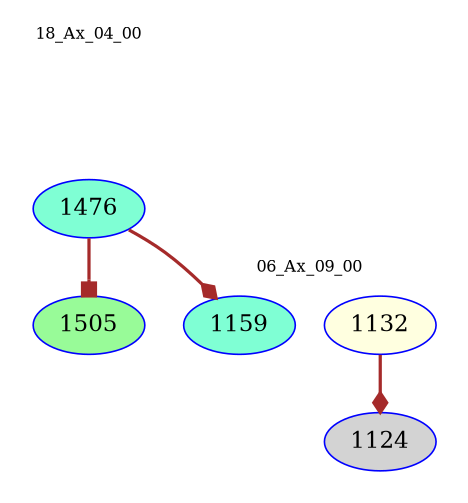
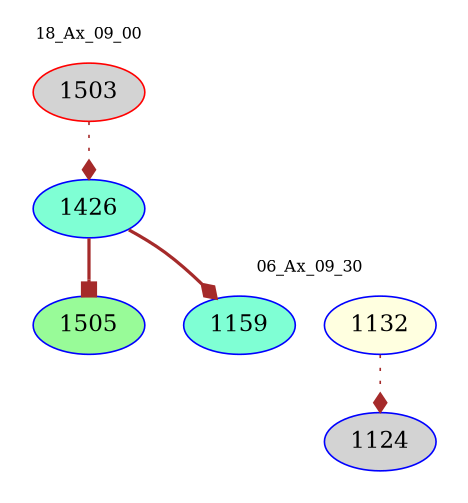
(89, 35) -> (89, 35)
none -> (89, 92)
(89, 209) -> (89, 209)
(310, 268) -> (310, 268)
(380, 374) -> (380, 374)
